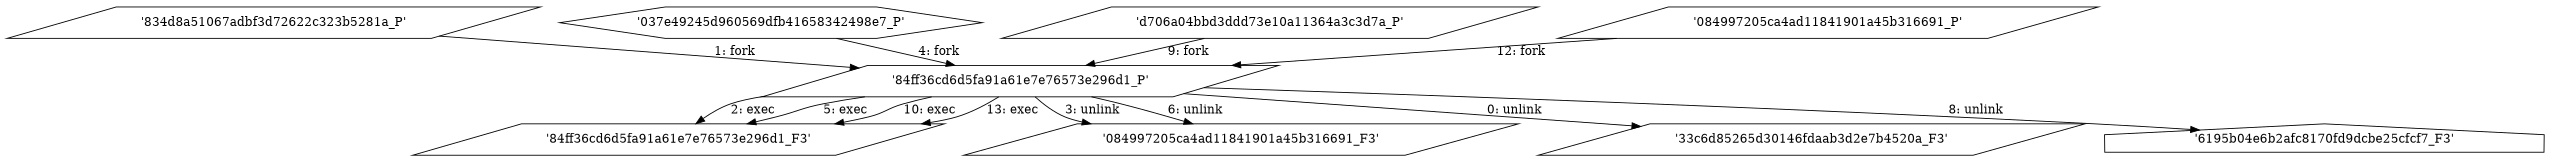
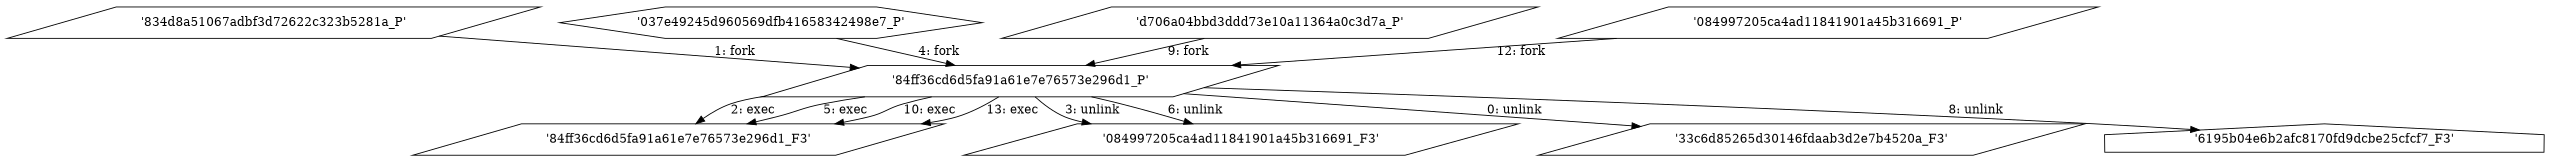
(1270, 23) -> (1270, 23)
